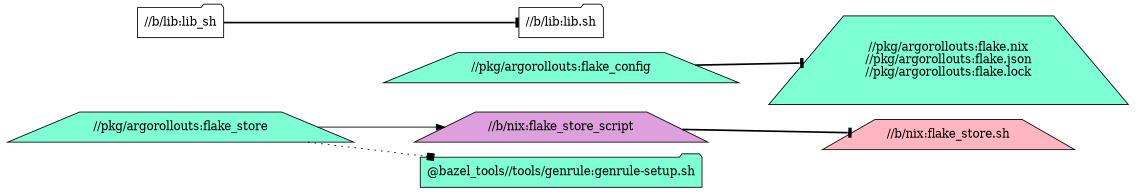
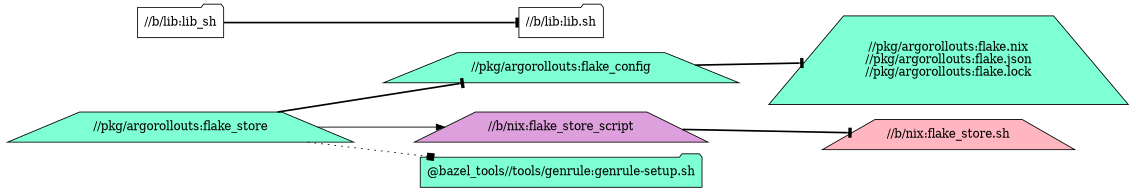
none -> (369, 98)
